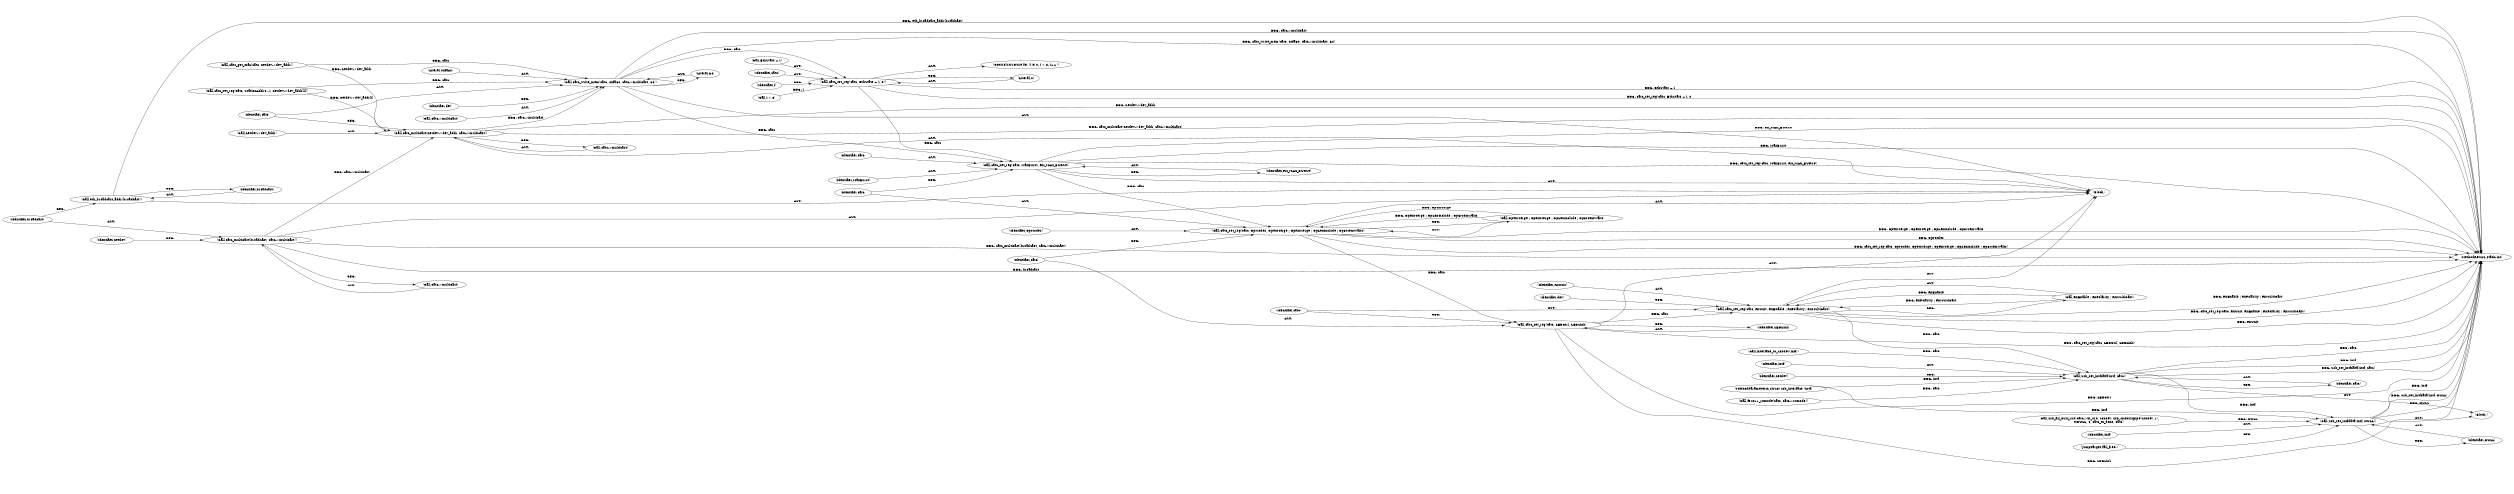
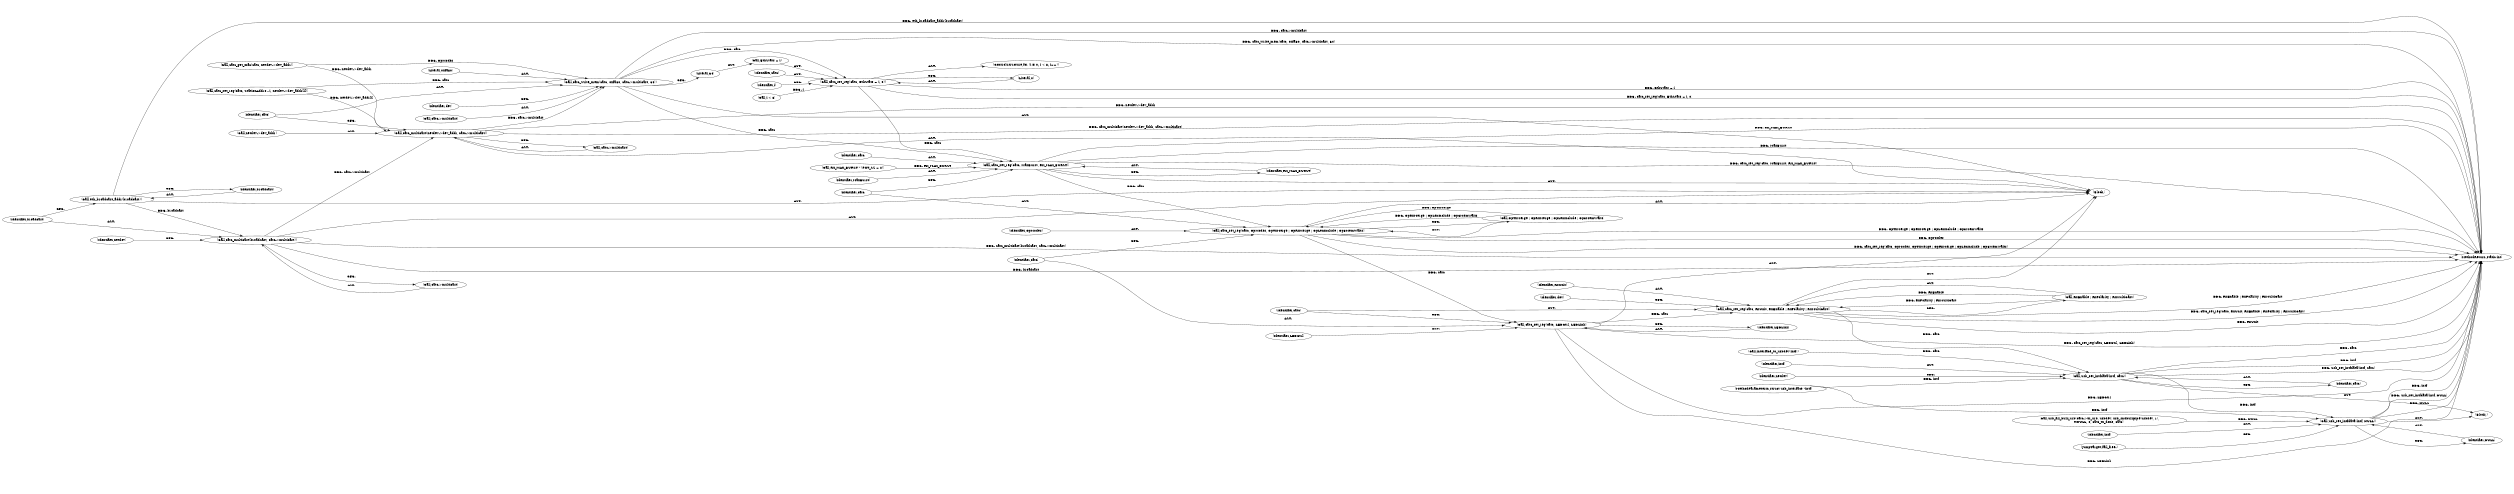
(441, 61) -> (441, 61)
(670, 77) -> (733, 68)
none -> (853, 168)
none -> (183, 219)
none -> (1289, 336)
(1774, 401) -> none
